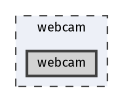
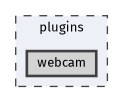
(62, 28) -> (62, 28)
